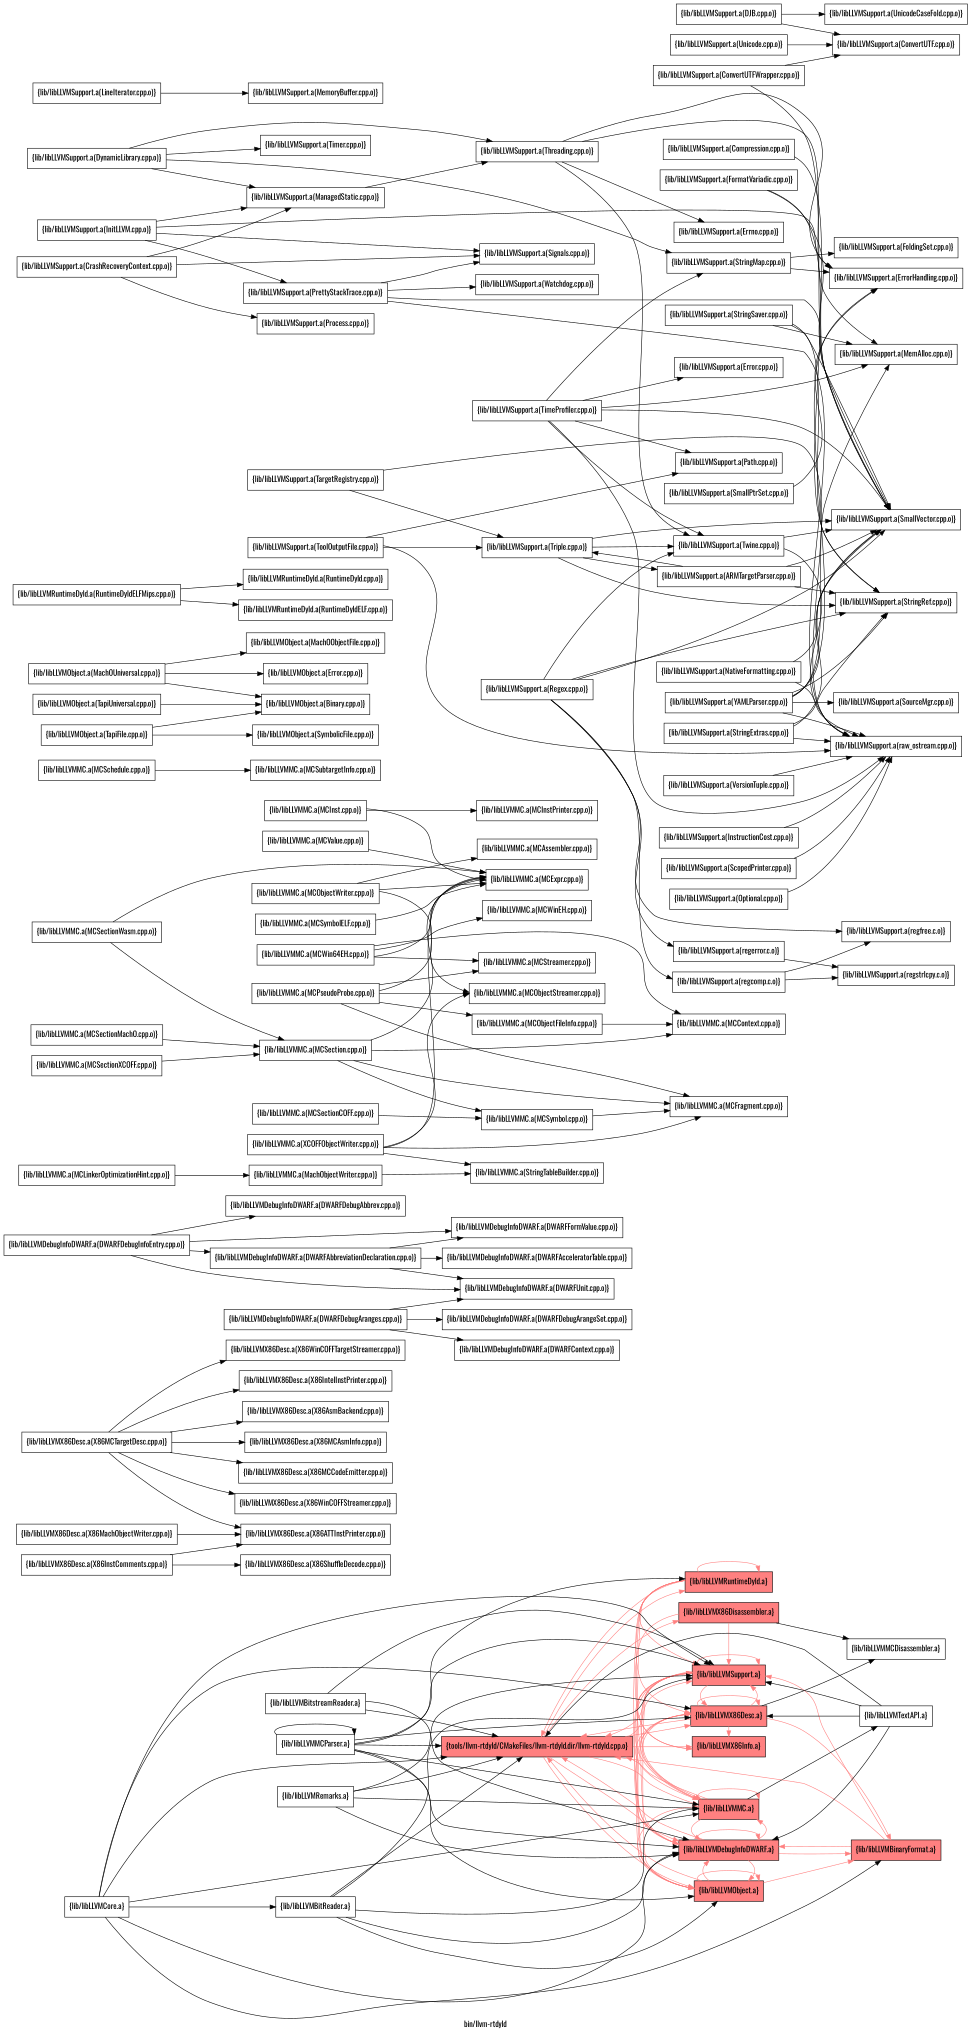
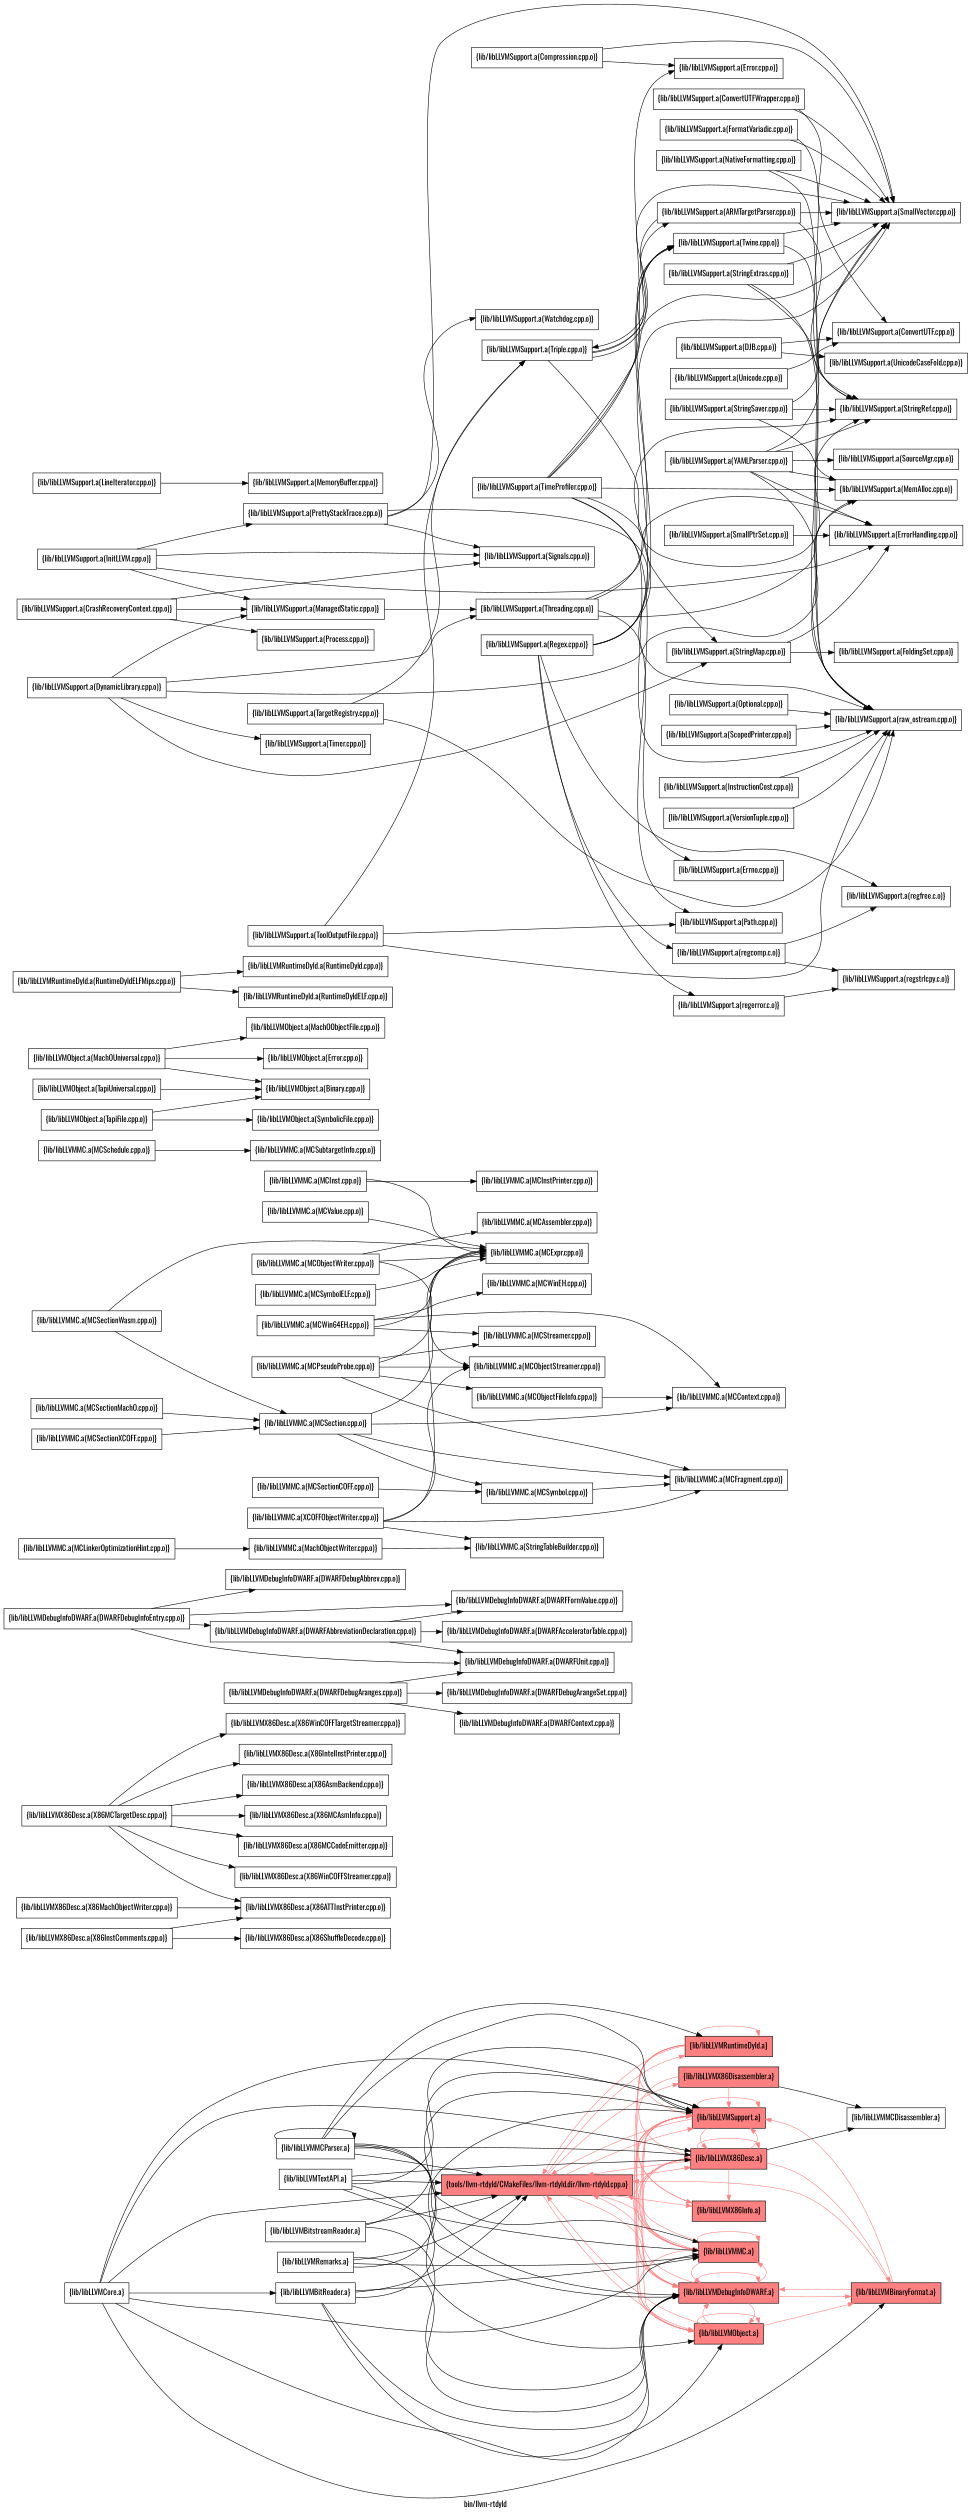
none -> (636, 63)
none -> (563, 680)
(637, 1734) -> none
(810, 1764) -> (516, 2232)
